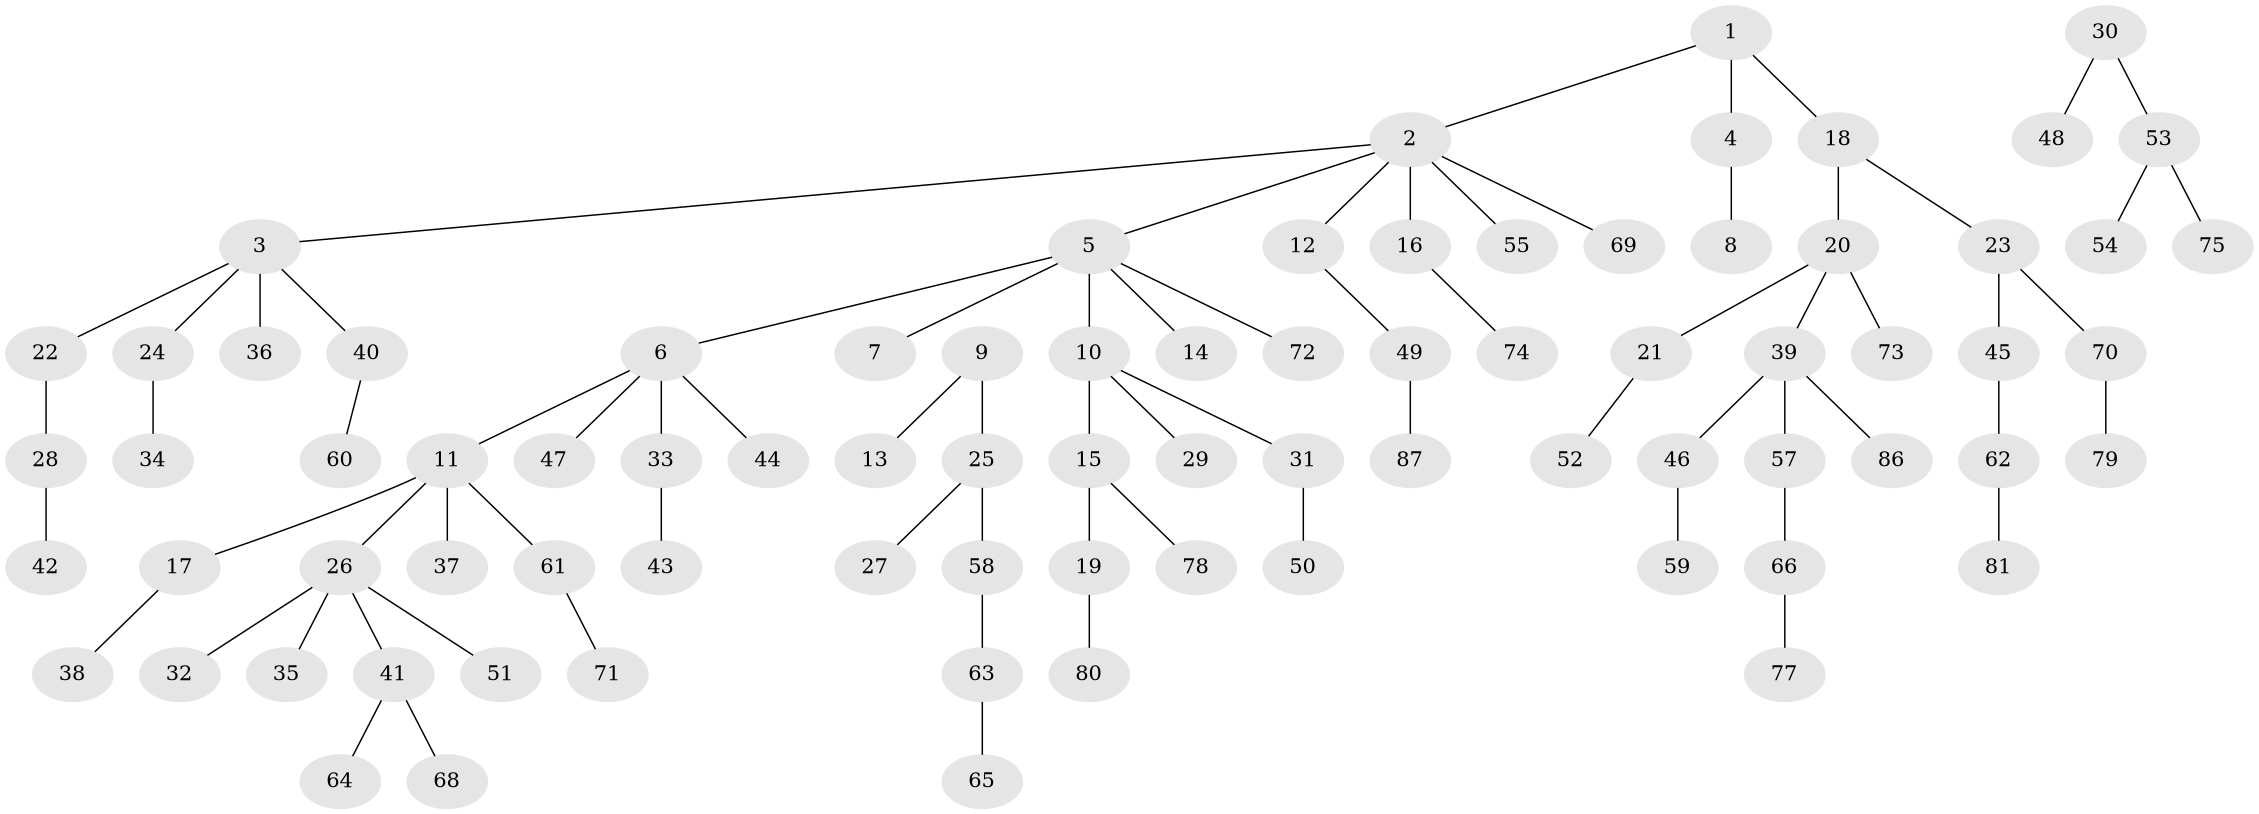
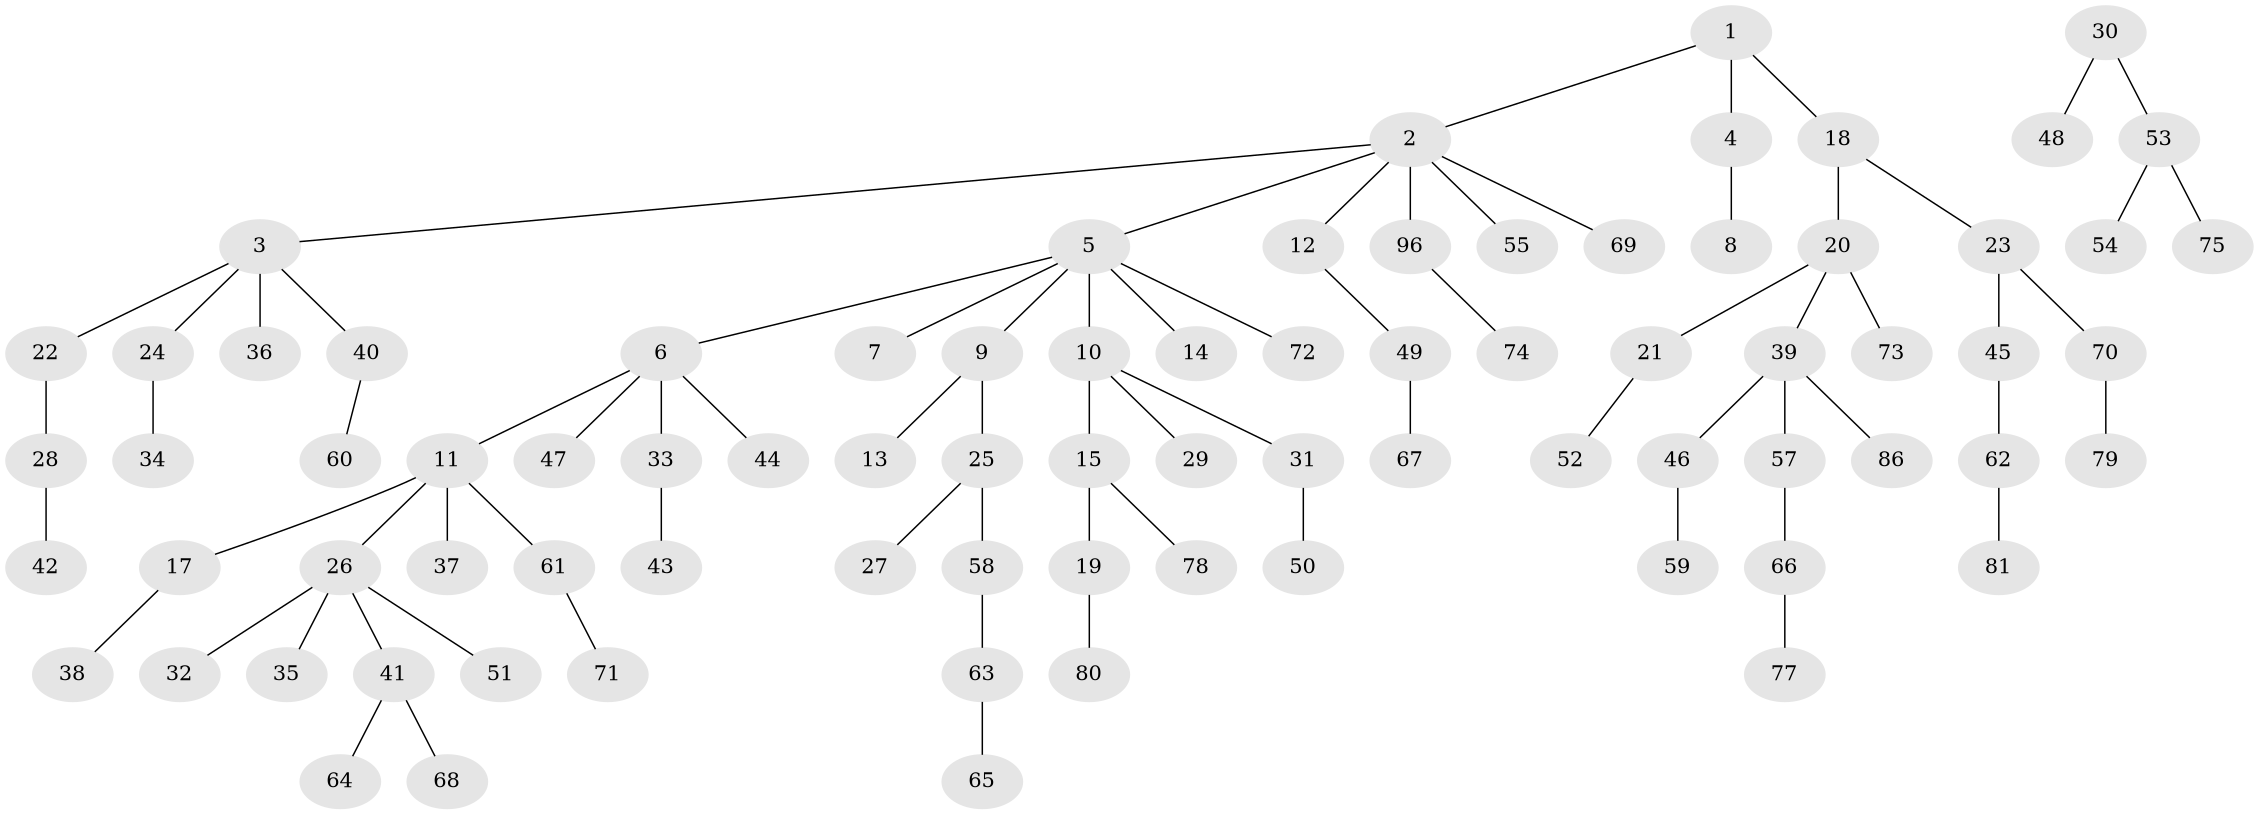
(1410, 247) -> (1410, 247)
none -> (1036, 300)
(1410, 461) -> (1410, 461)
